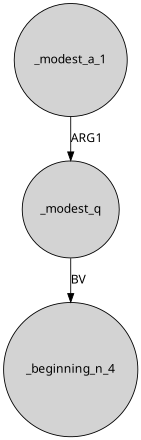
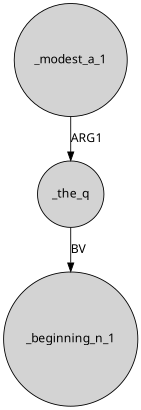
(71, 209) -> (71, 194)
(71, 370) -> (71, 339)
